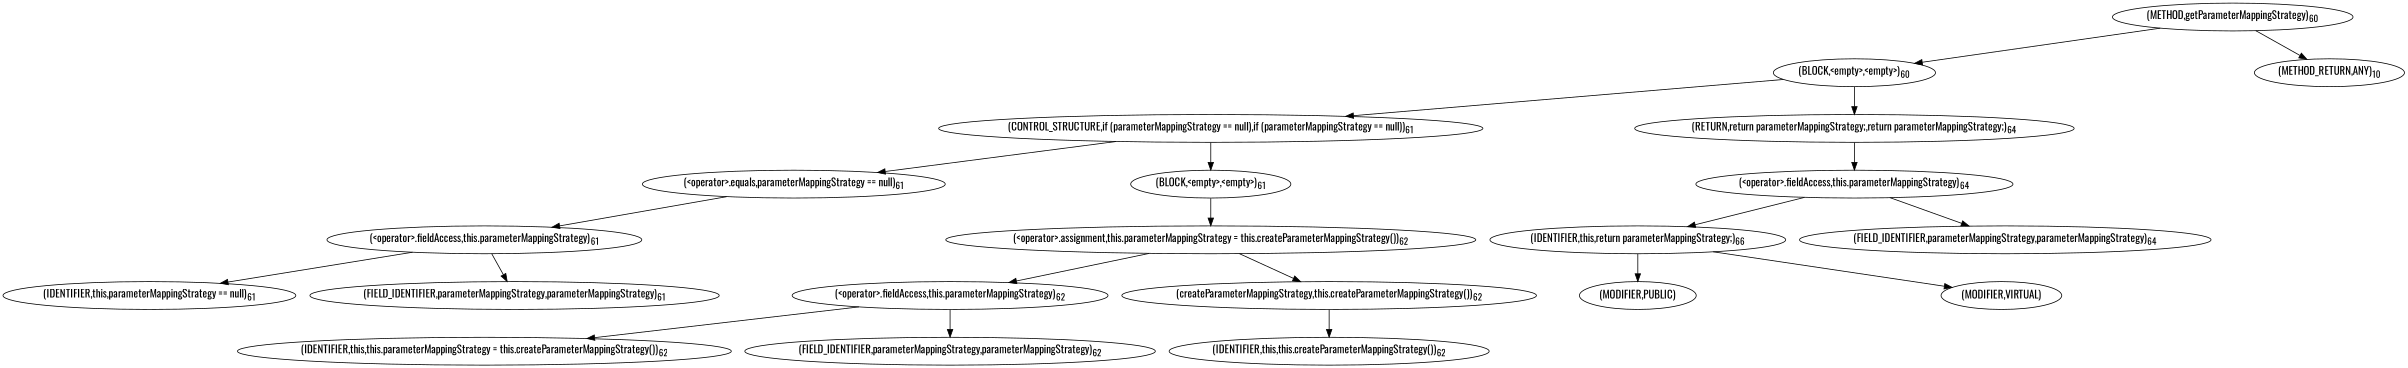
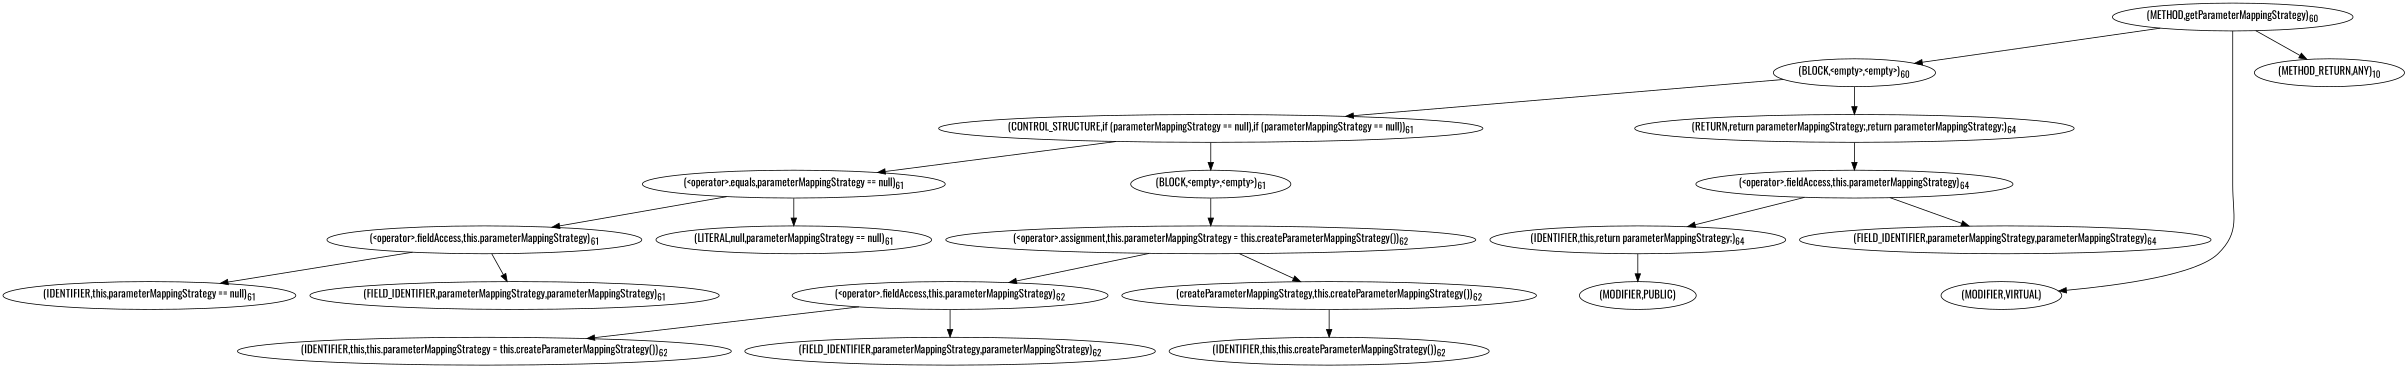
(1740, 239) -> (1740, 239)
none -> (794, 240)
(1829, 269) -> (2234, 223)
